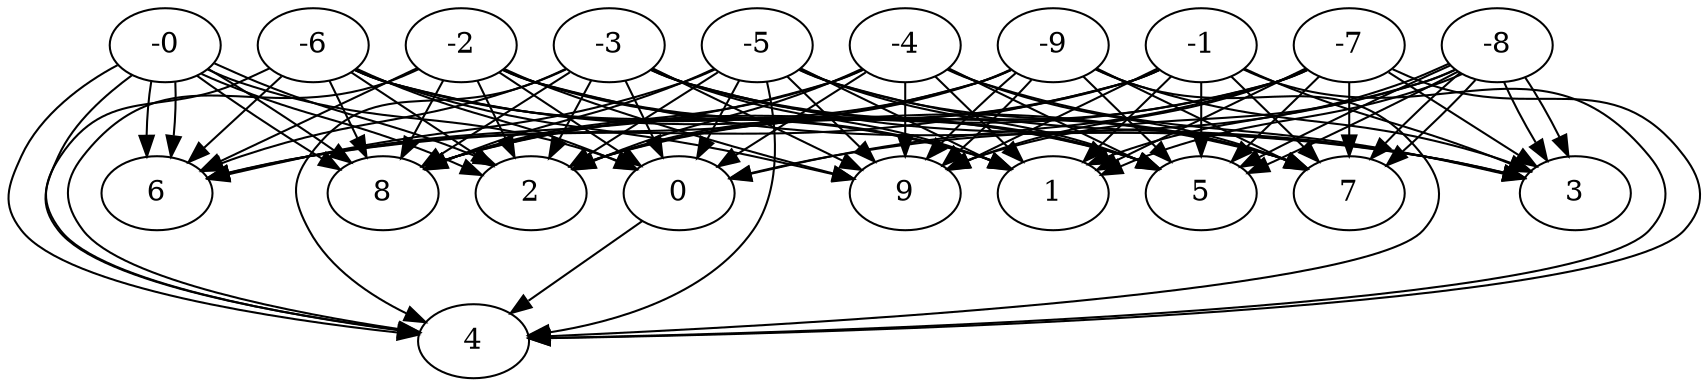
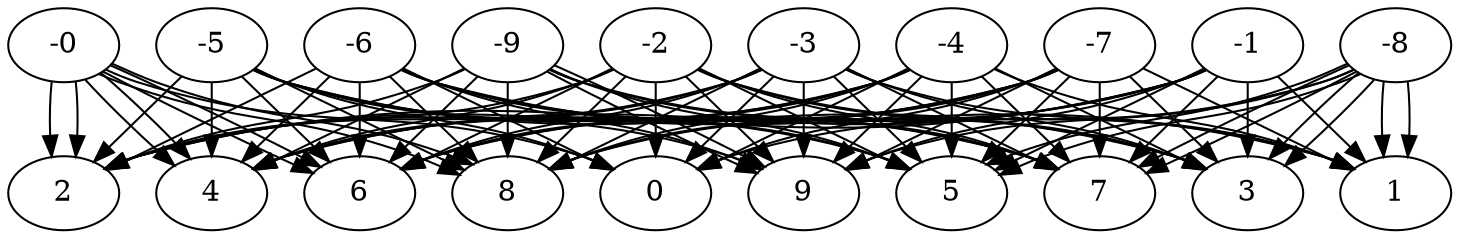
(896, 115) -> none
none -> (867, 117)
none -> (740, 119)
(585, 261) -> (592, 119)
